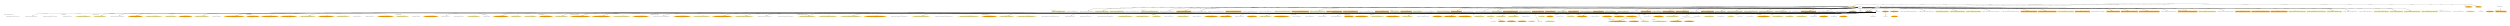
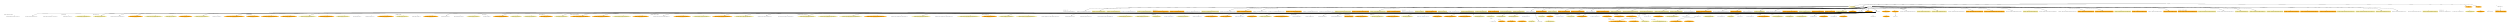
(1574, 12) -> none
